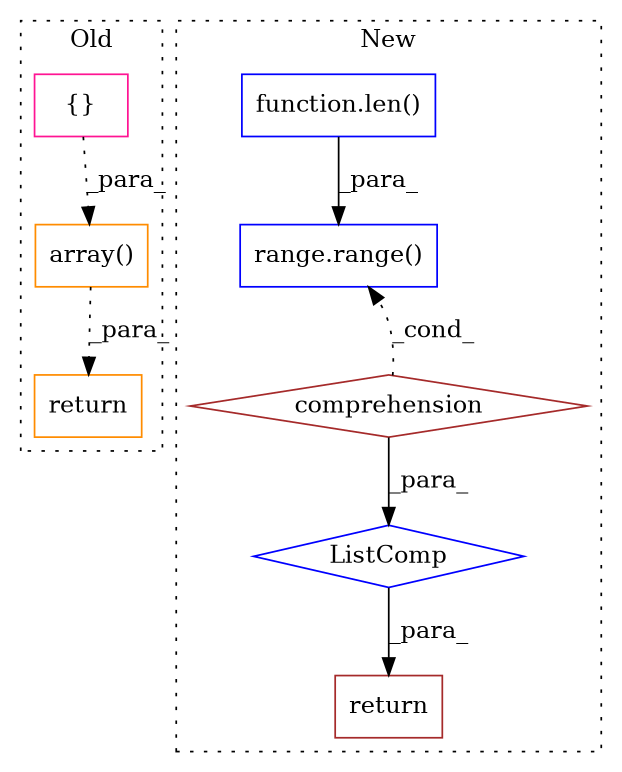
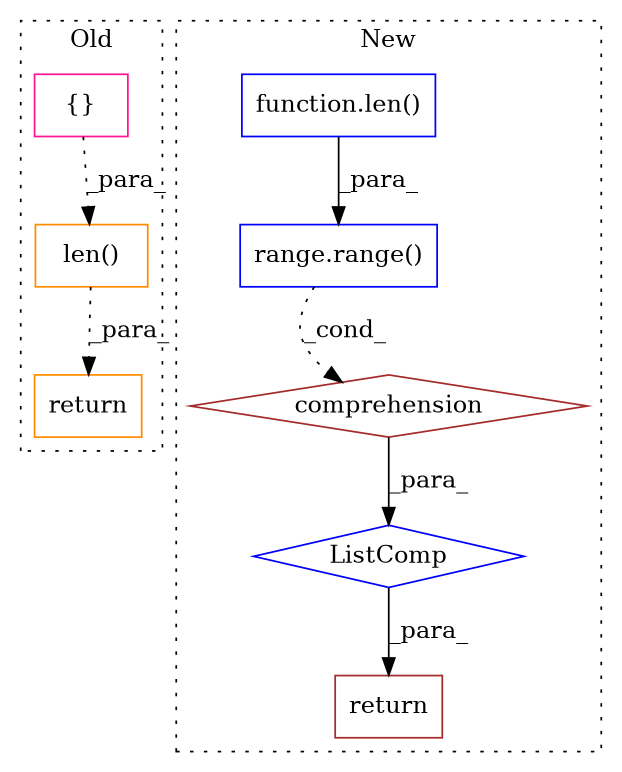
(92, 256) -> (92, 256)
(392, 337) -> (301, 332)
